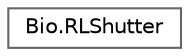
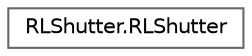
(95, 28) -> (126, 28)
